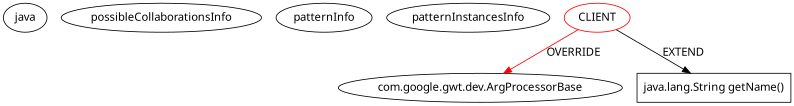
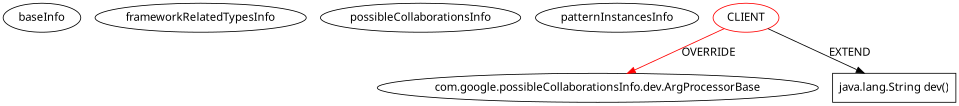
(25, 18) -> (42, 18)
none -> (201, 18)
(324, 18) -> none
(480, 88) -> (598, 88)
(714, 88) -> (894, 88)
